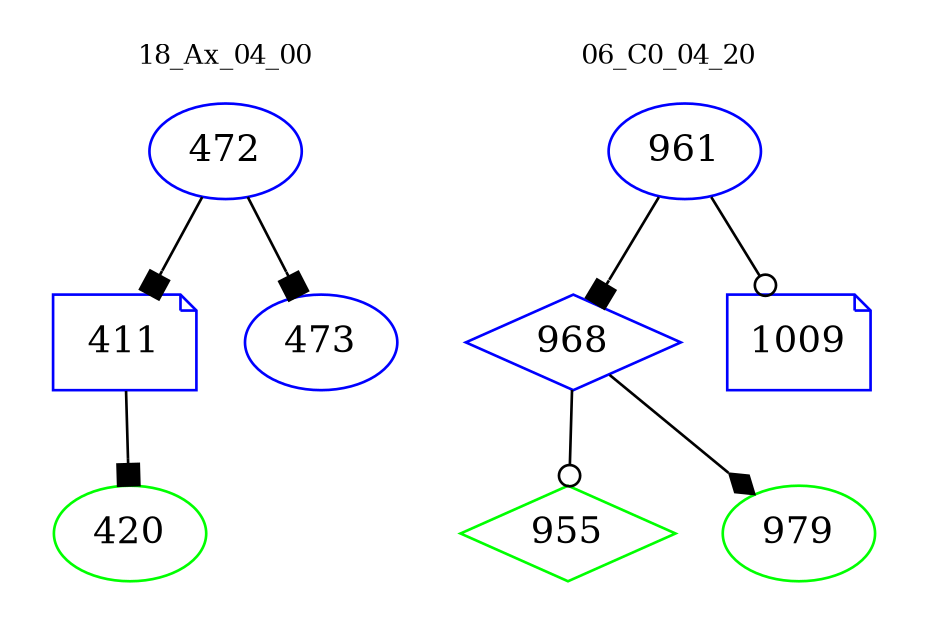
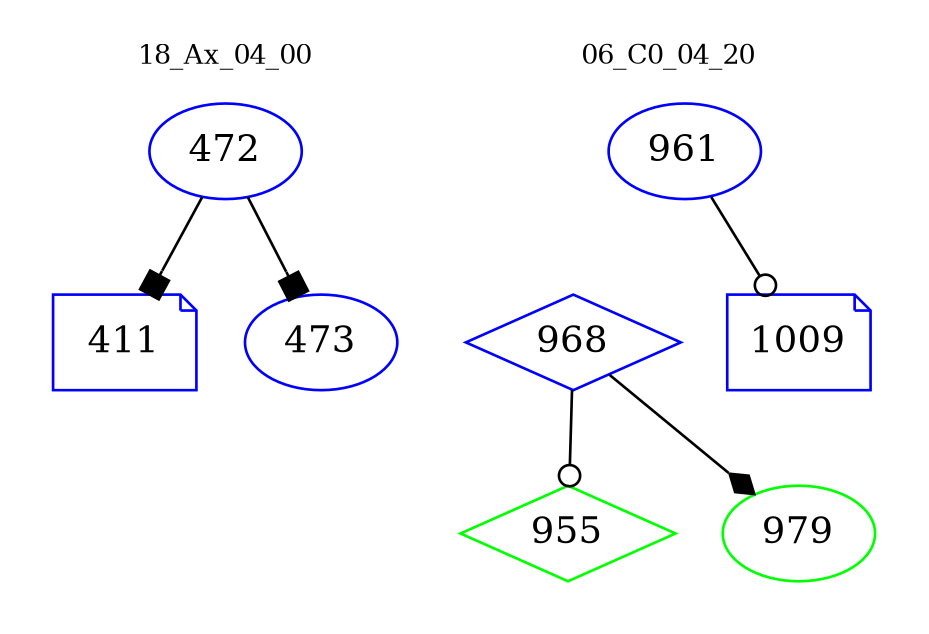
(634, 238) -> none
(130, 533) -> none
